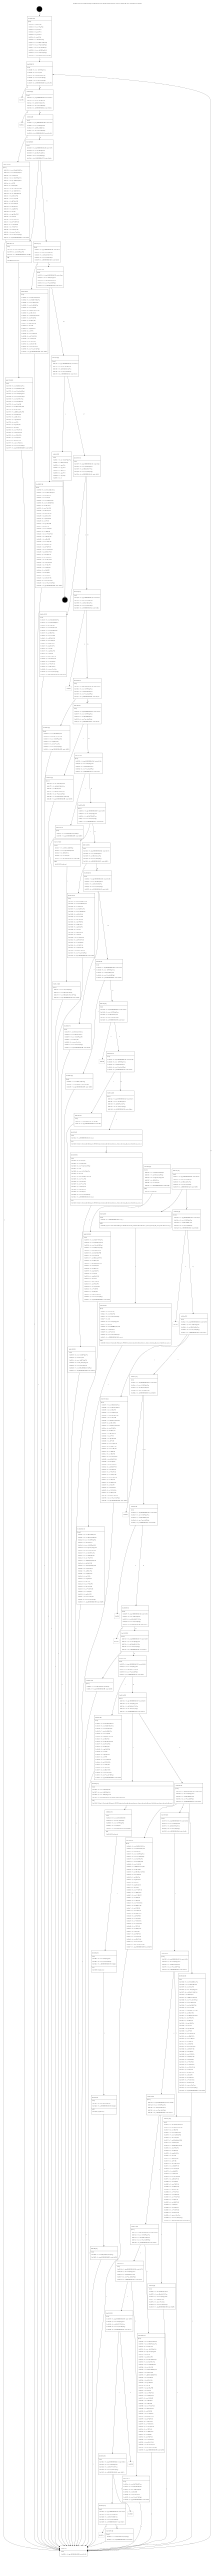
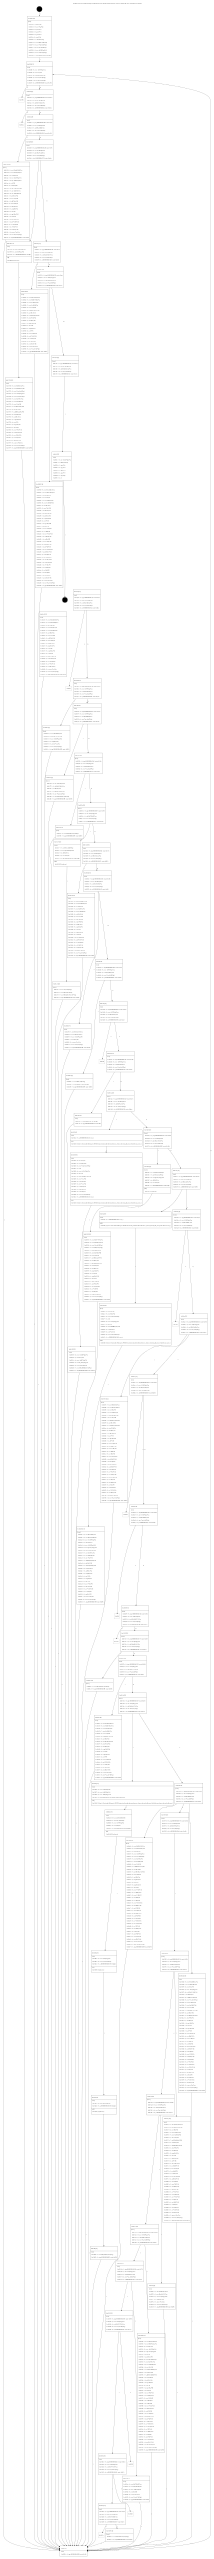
(87, 466) -> none
none -> (158, 1138)
